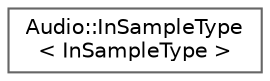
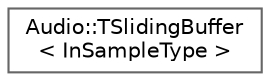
(135, 40) -> (135, 40)
